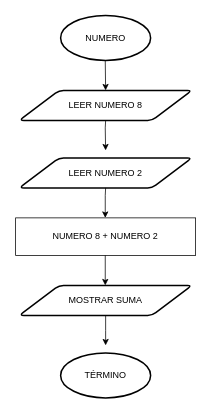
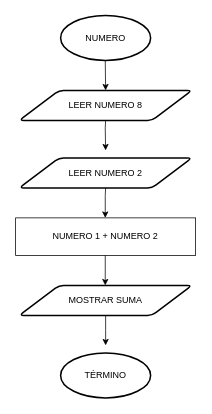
(105, 237) -> (105, 237)
